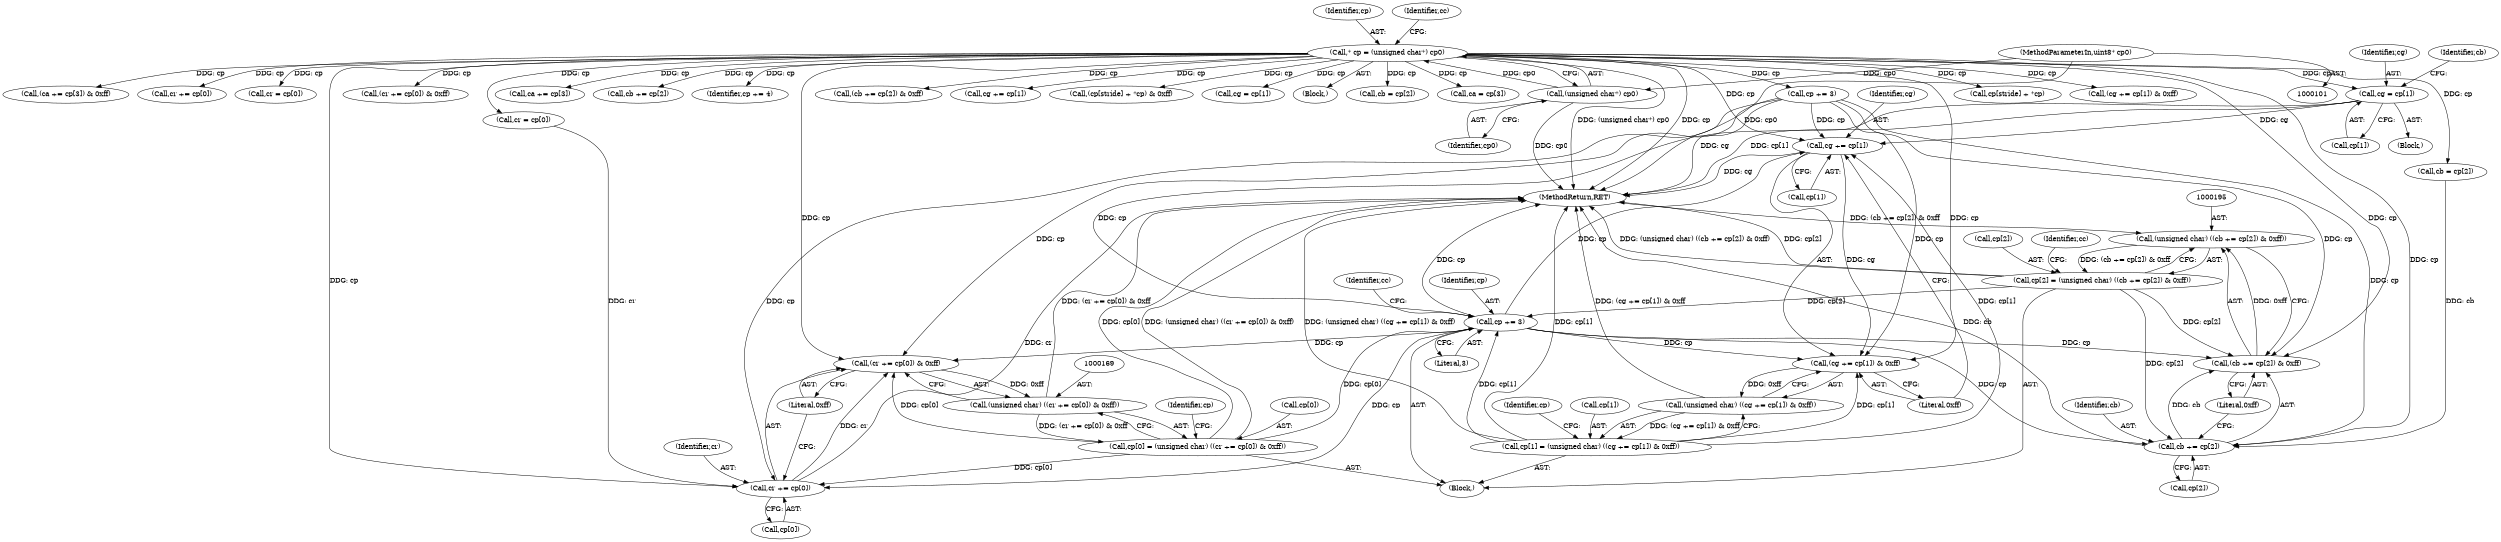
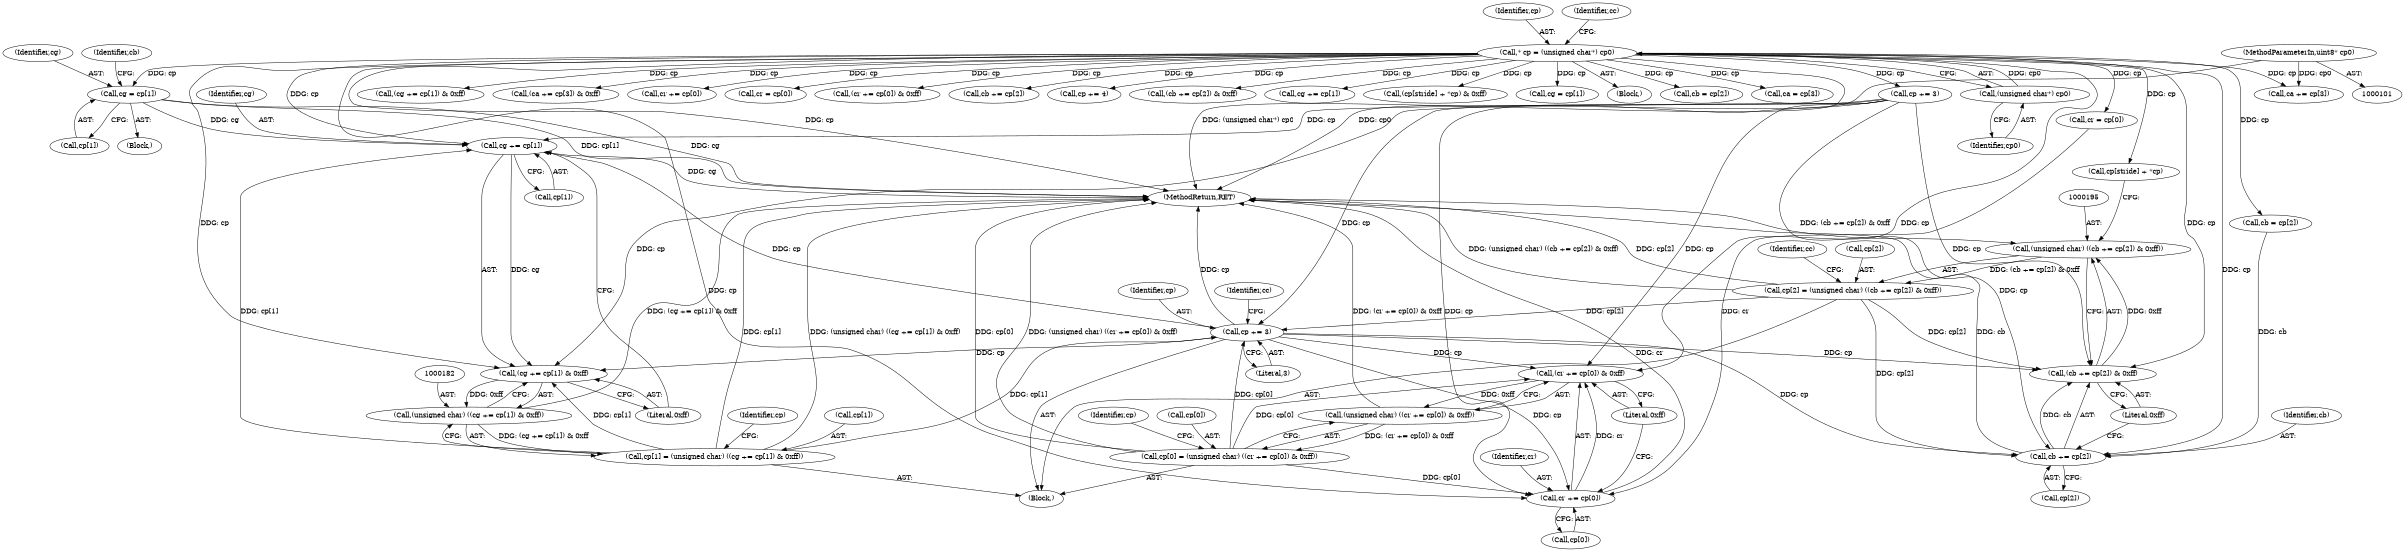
(1824, 75) -> (2299, 71)
(740, 95) -> (1084, 95)
(1534, 140) -> none
(2169, 264) -> (2117, 210)
(1099, 364) -> none
none -> (440, 374)
